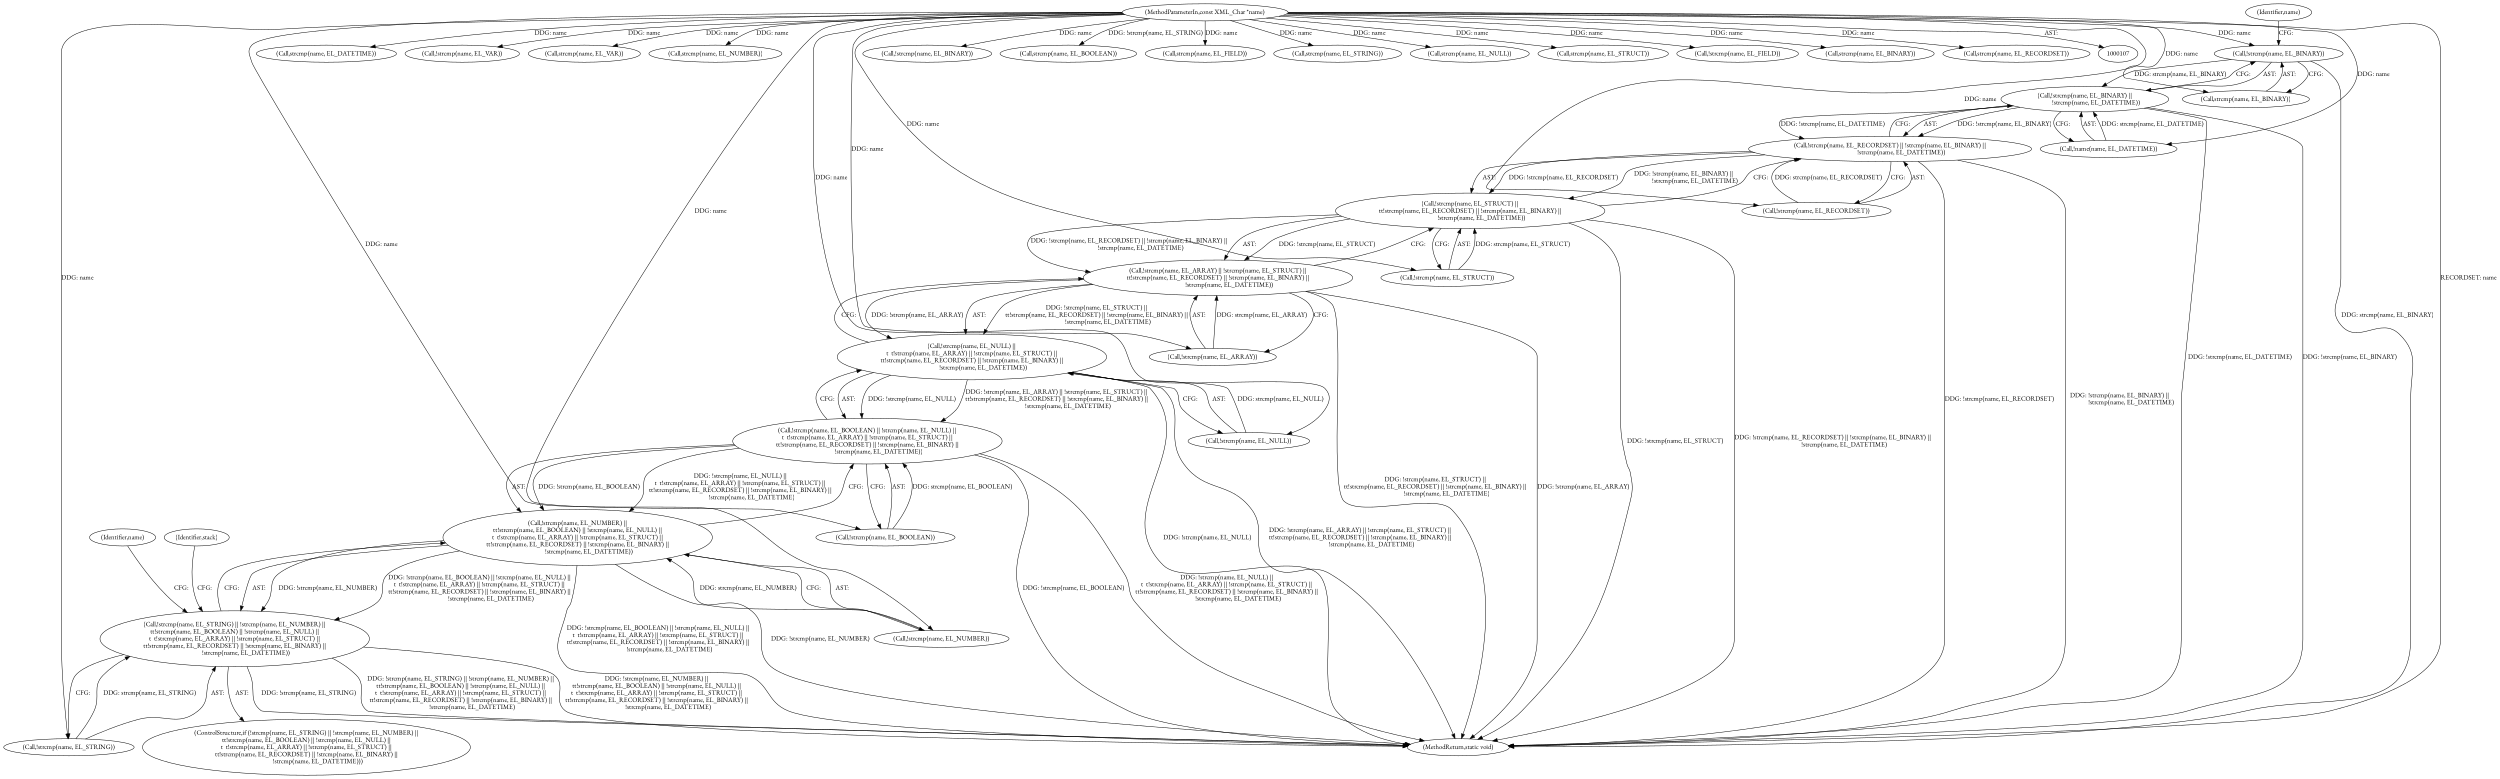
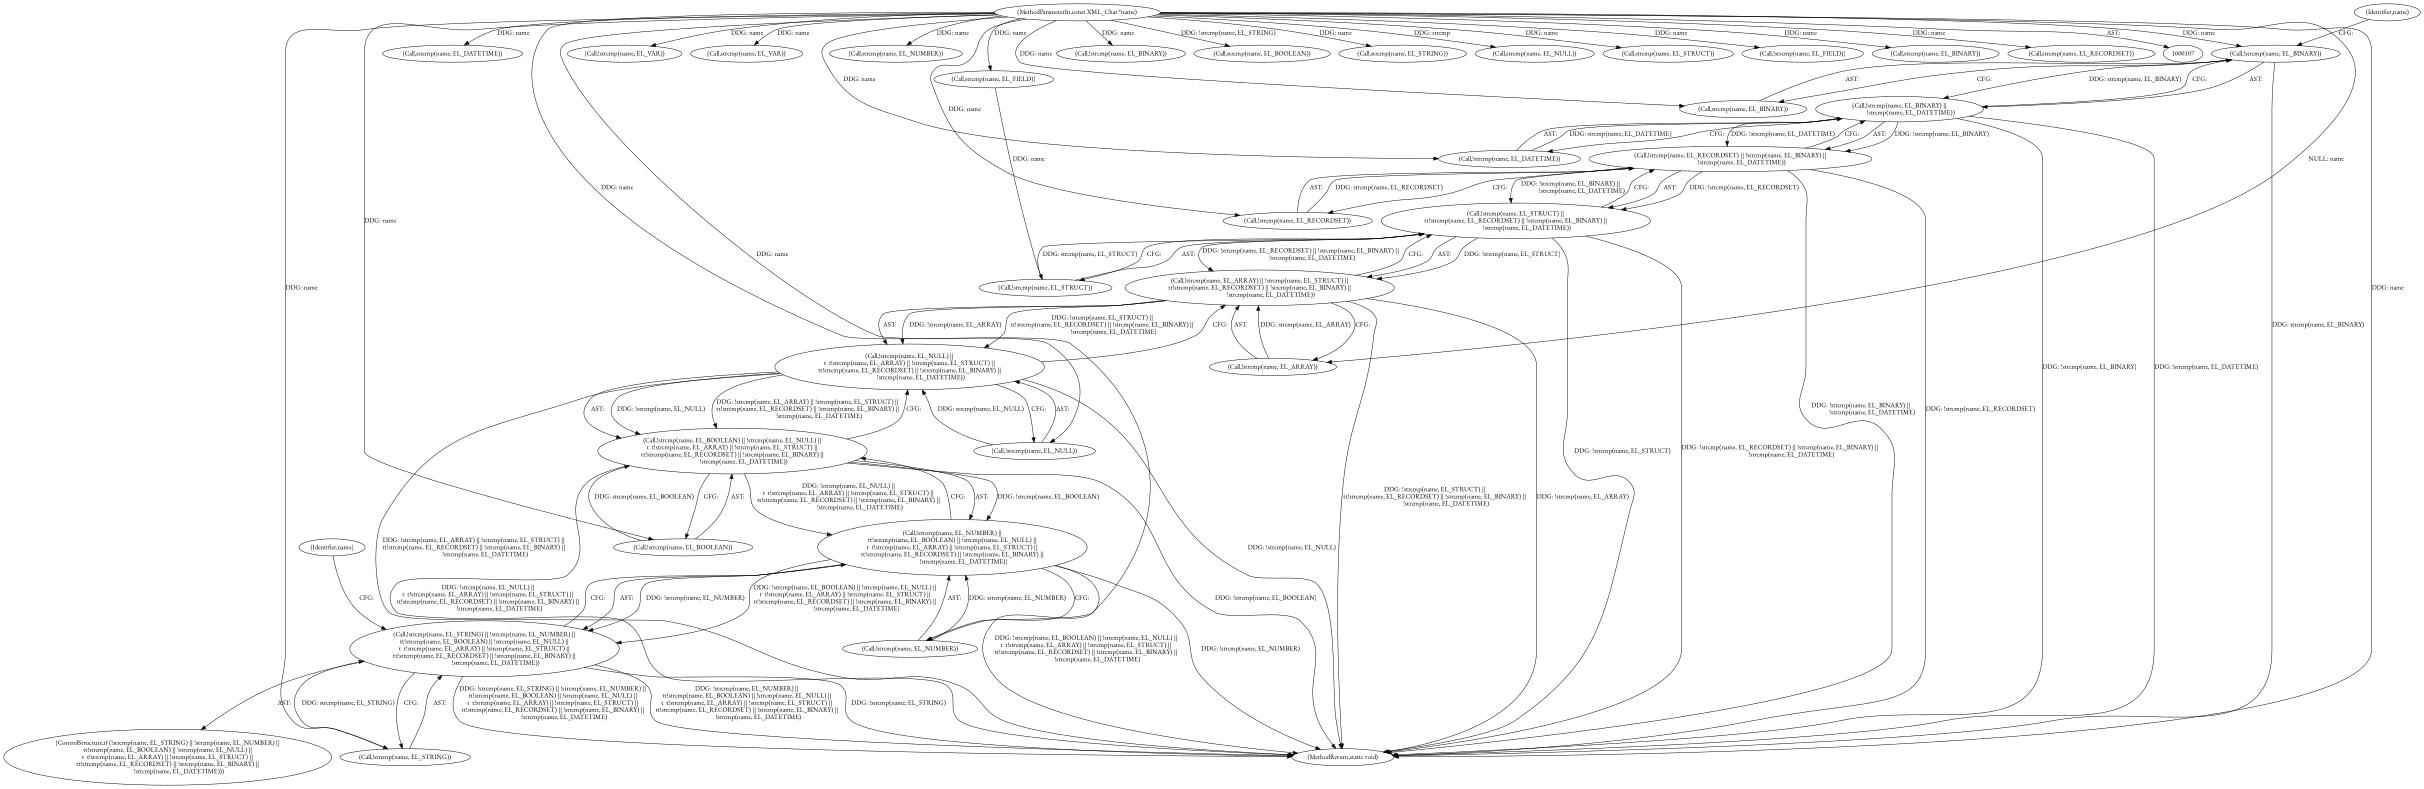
(1369, 33) -> (1432, 33)
(867, 149) -> (2326, 159)
(2109, 149) -> (1510, 159)
(971, 179) -> (1015, 182)
(2469, 278) -> (2388, 288)
(197, 537) -> none
